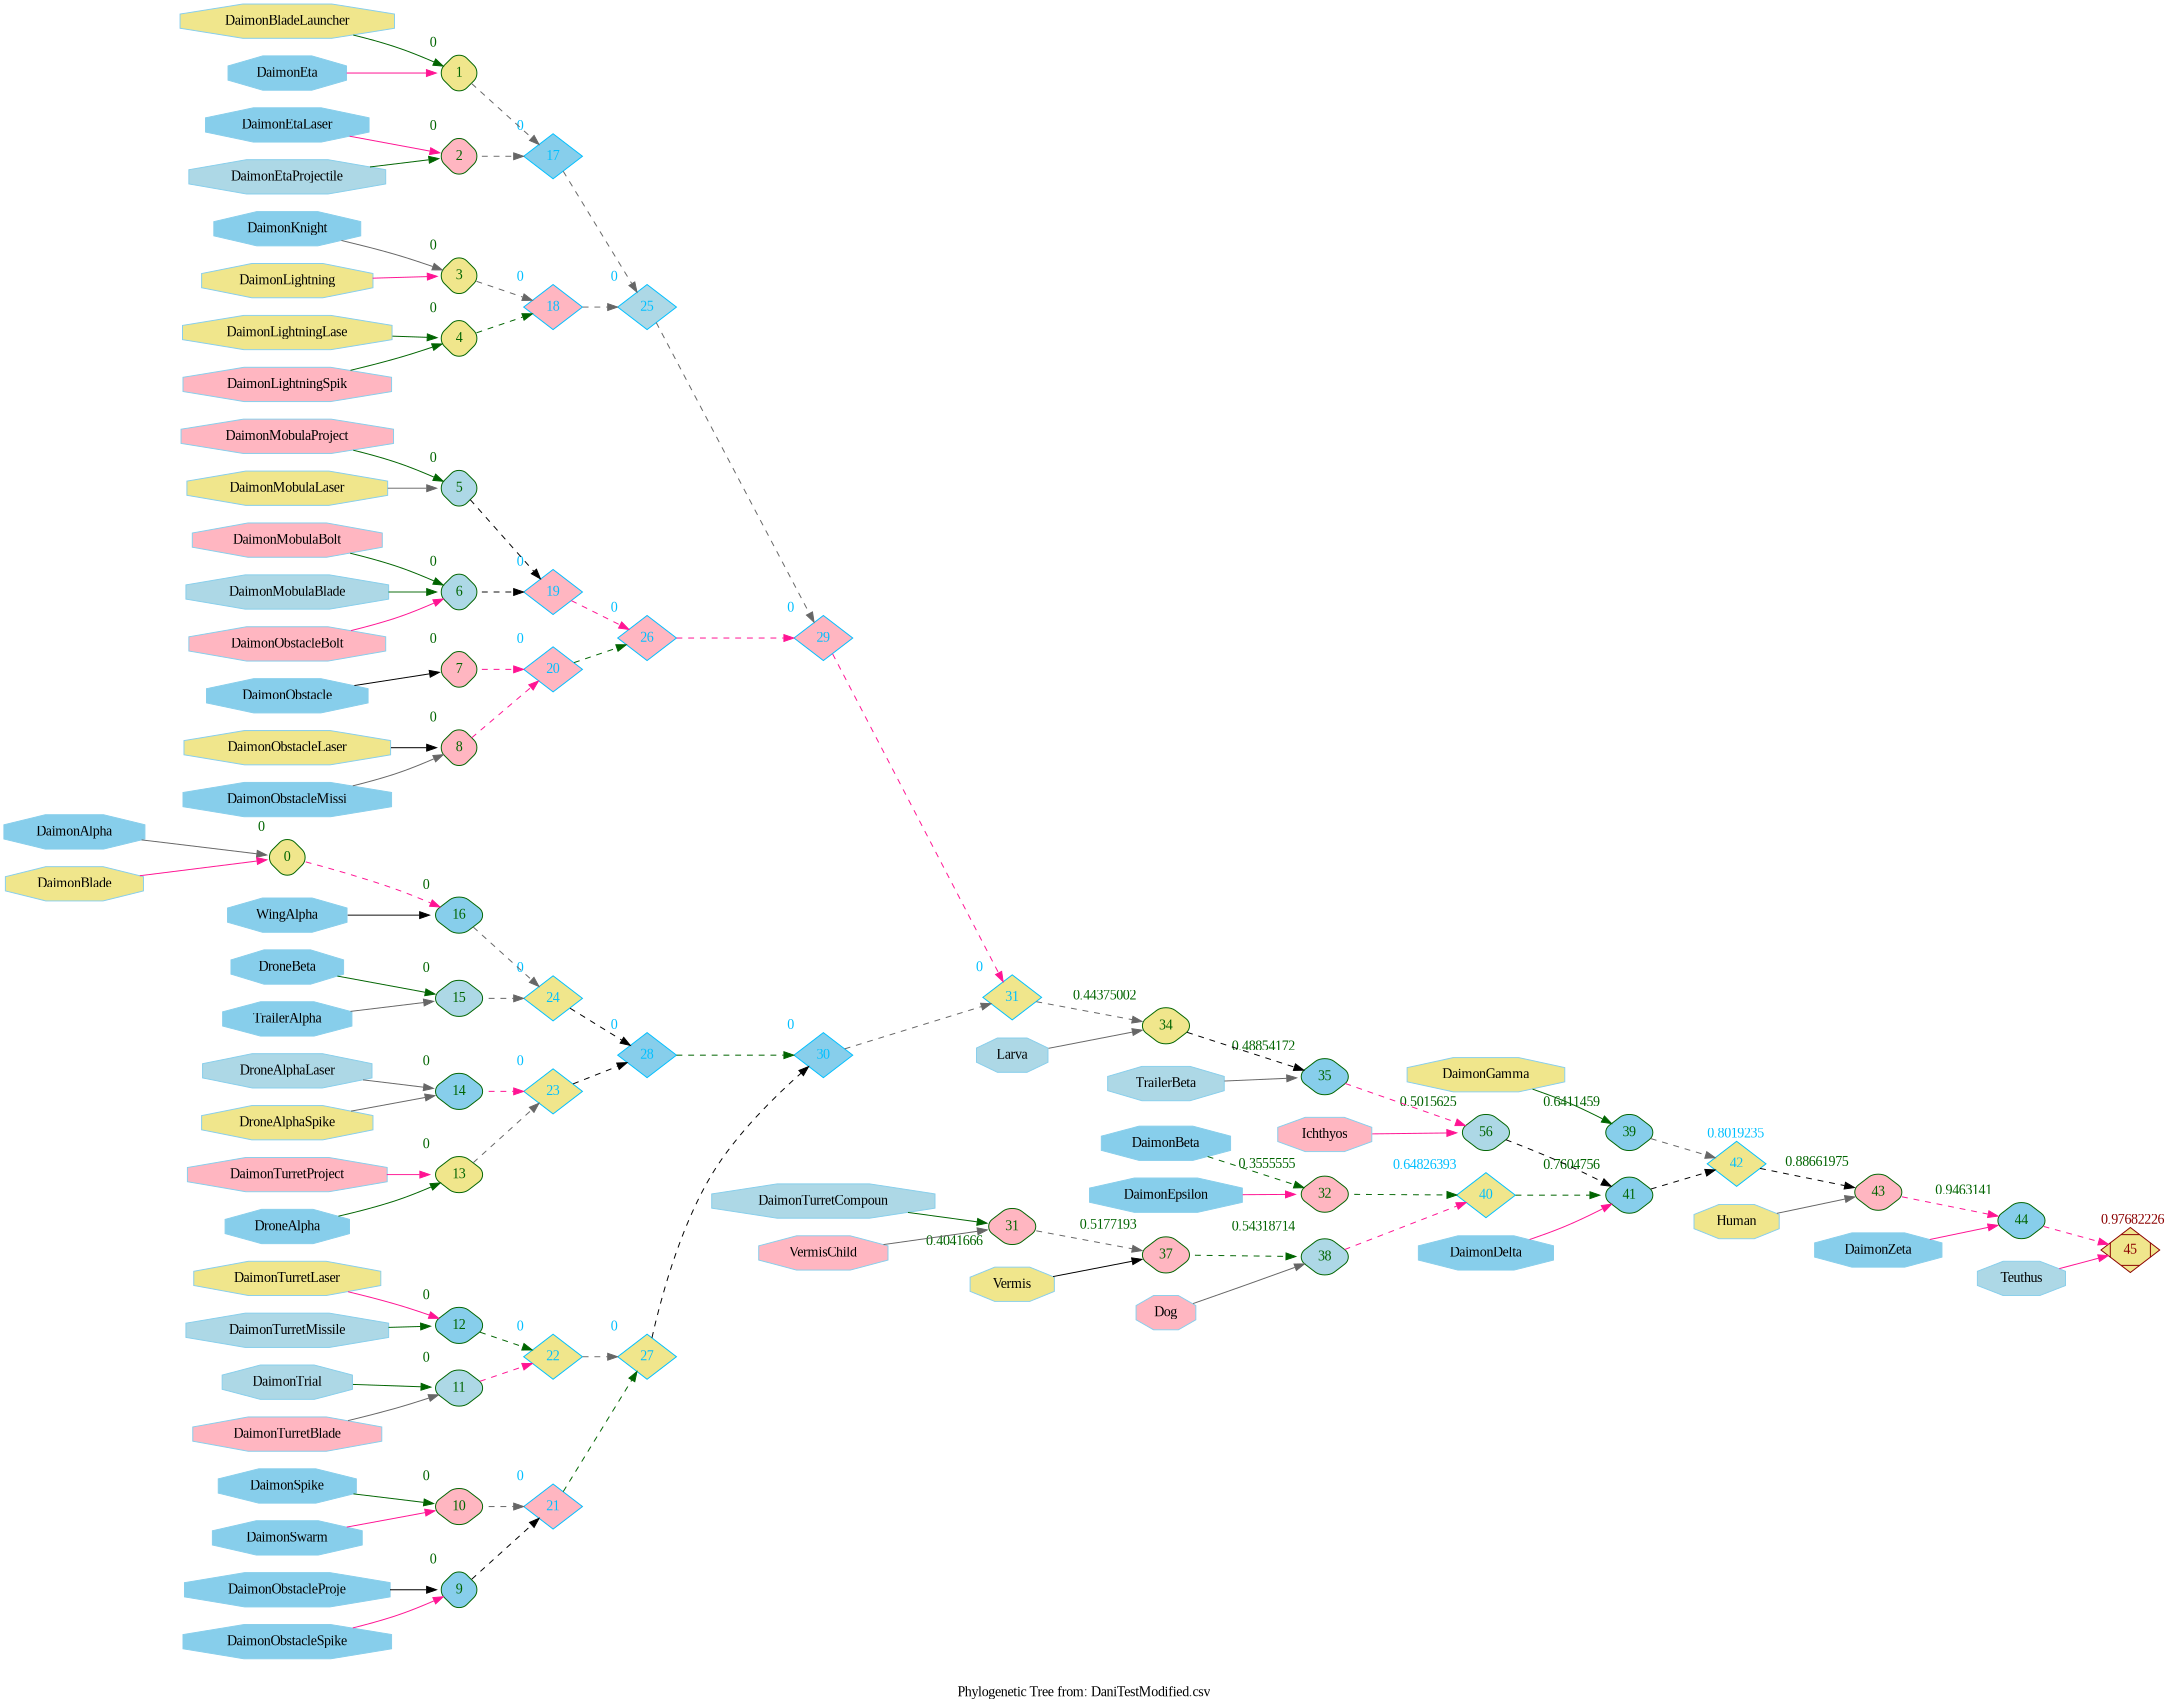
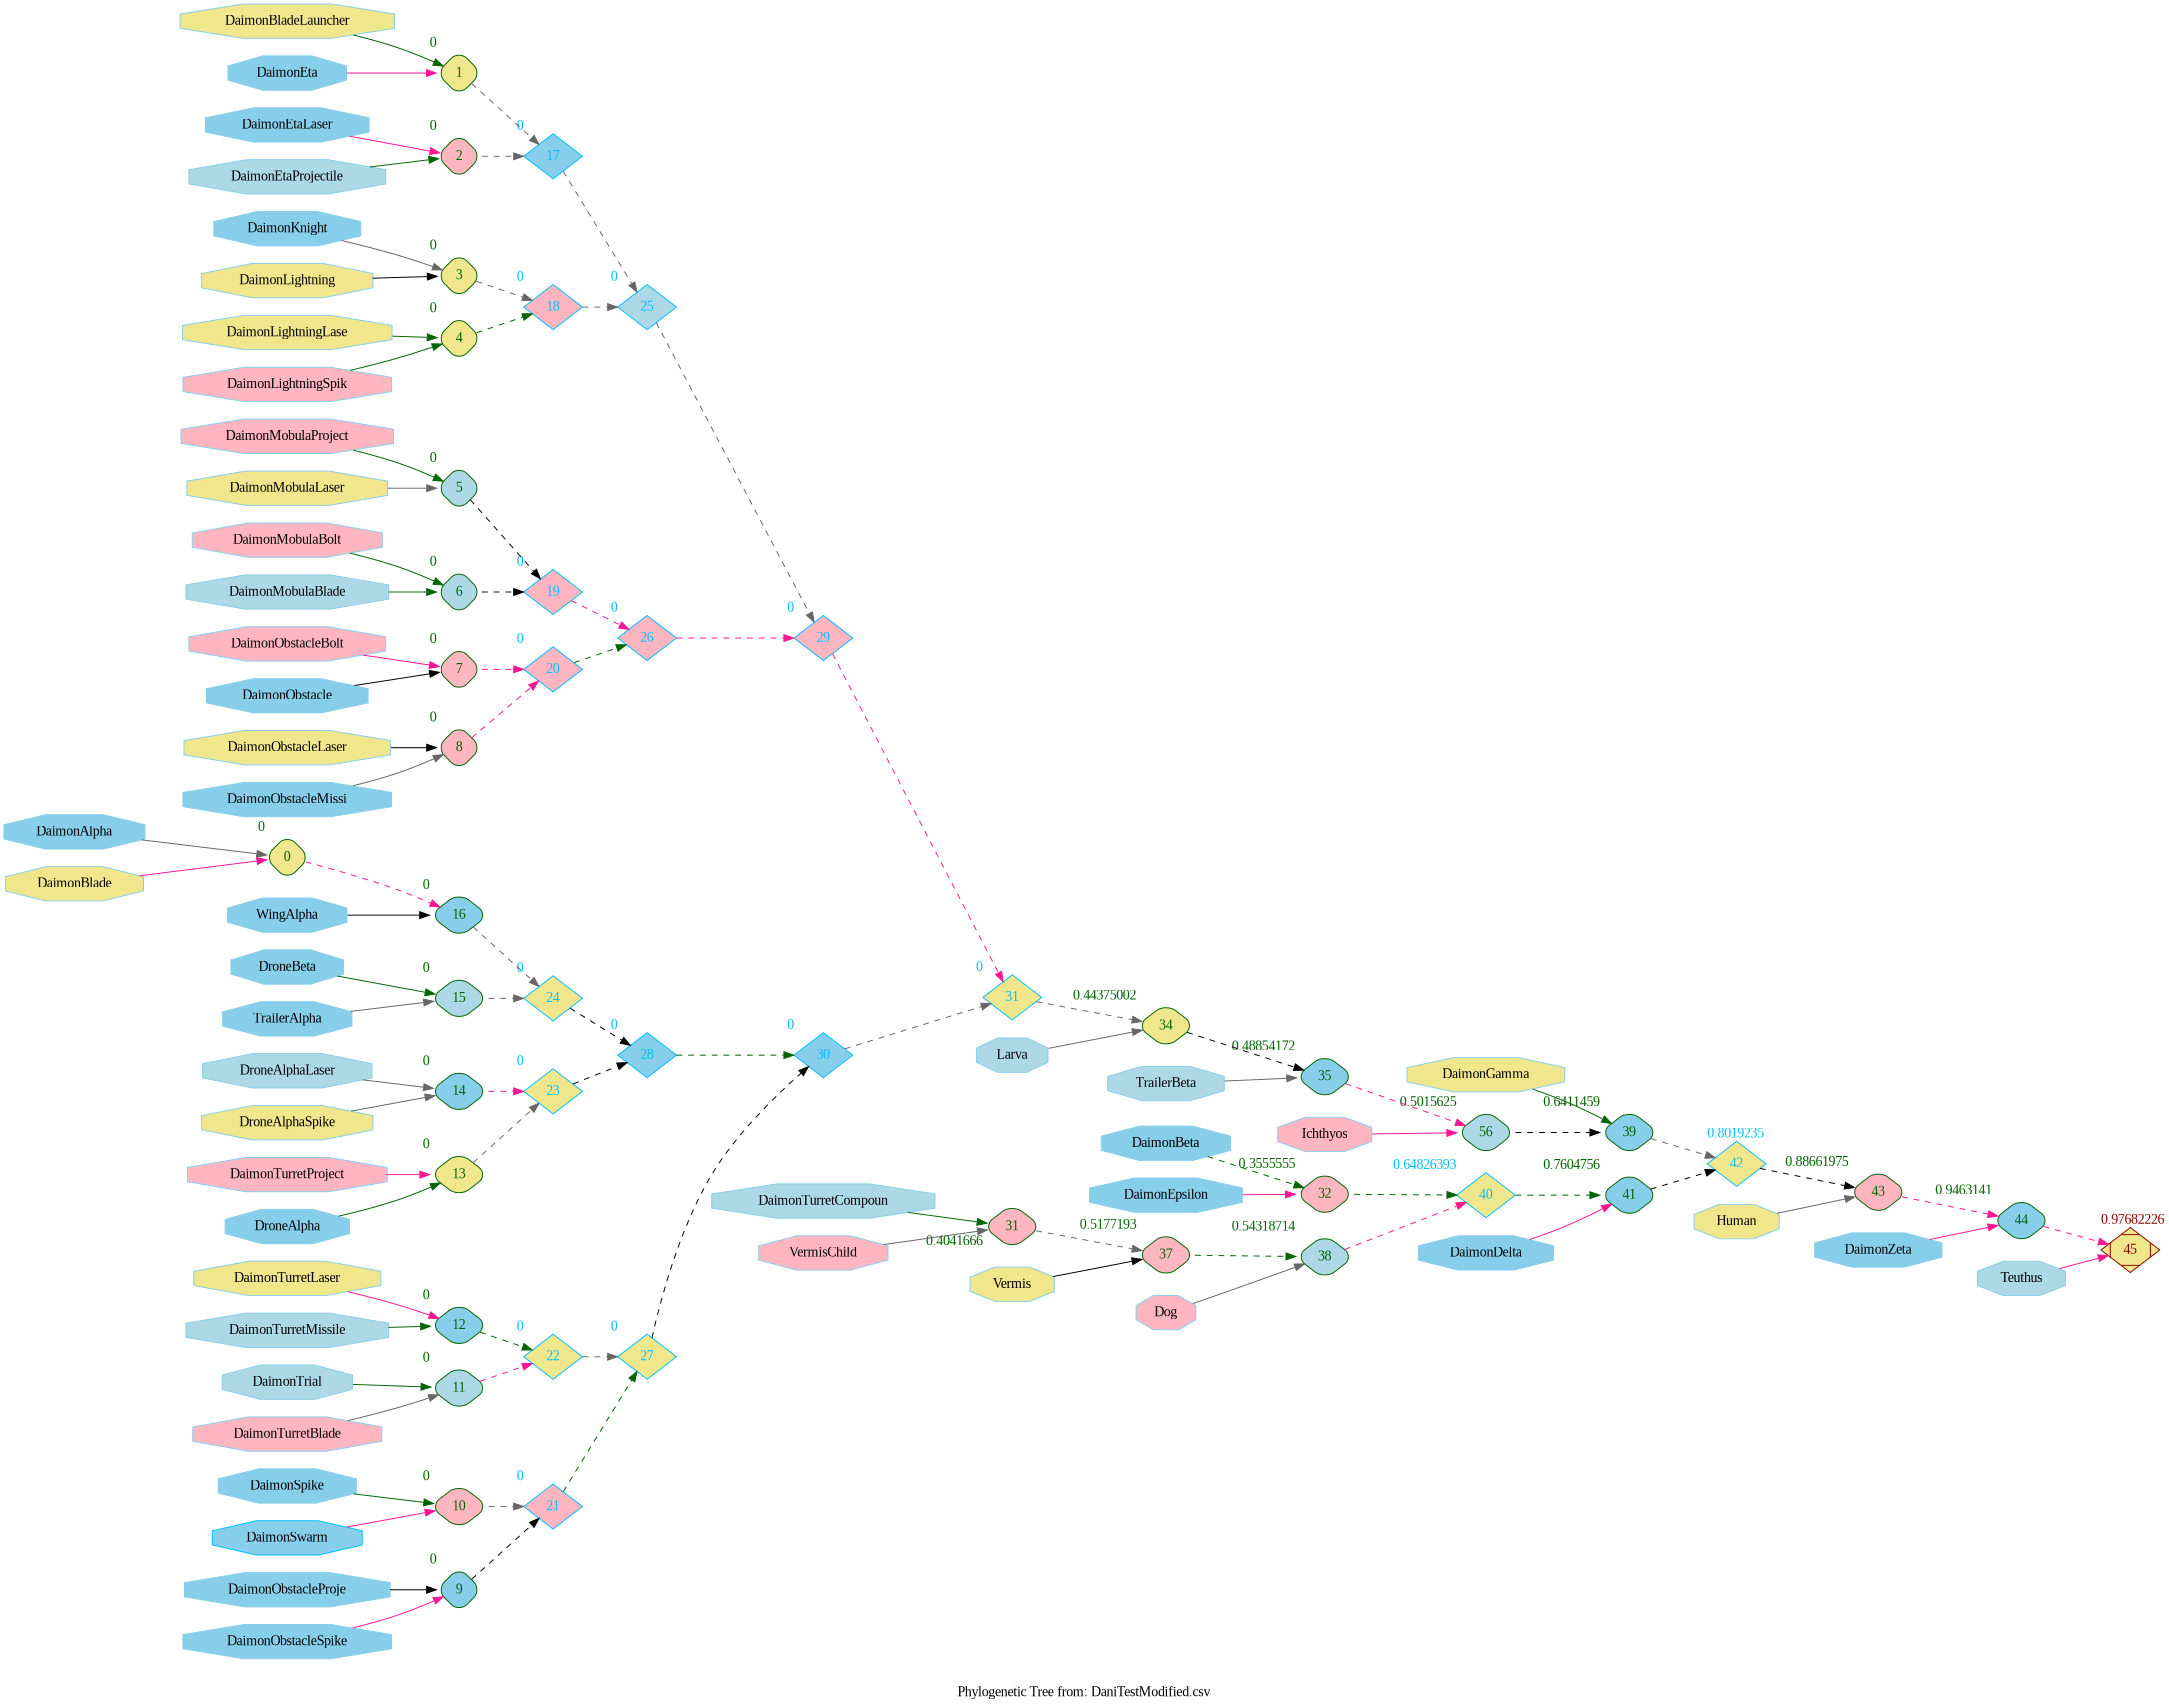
(400, 277) -> (400, 277)
(393, 619) -> (396, 660)
(1555, 1159) -> (1553, 1133)
(287, 1538) -> (287, 1538)
